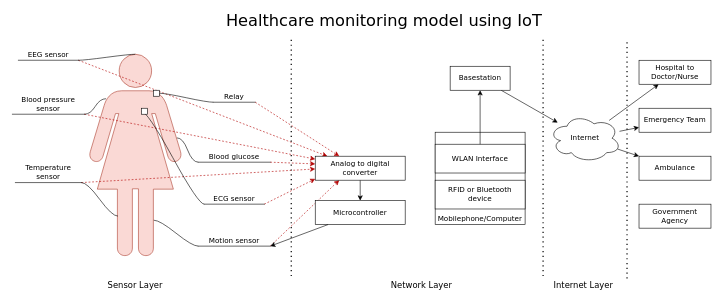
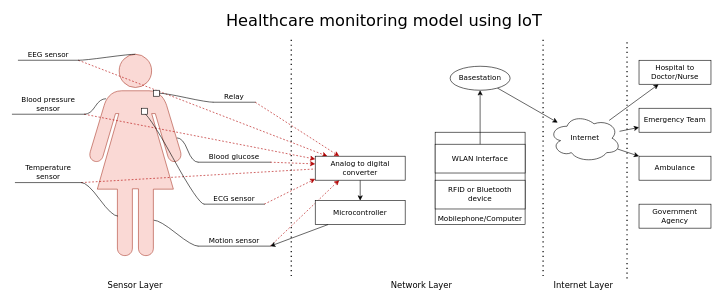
(480, 78) -> (480, 78)
(309, 169) -> (311, 169)
